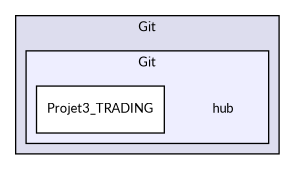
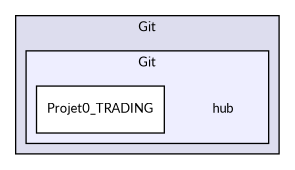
(100, 110) -> (100, 110)
